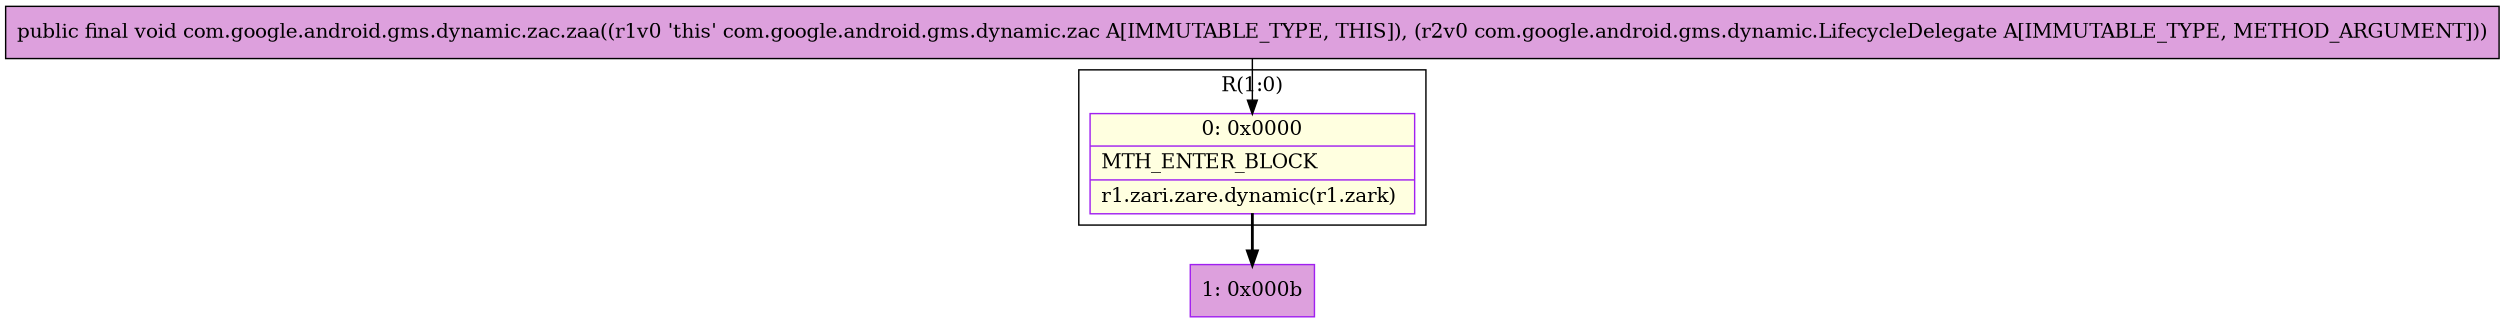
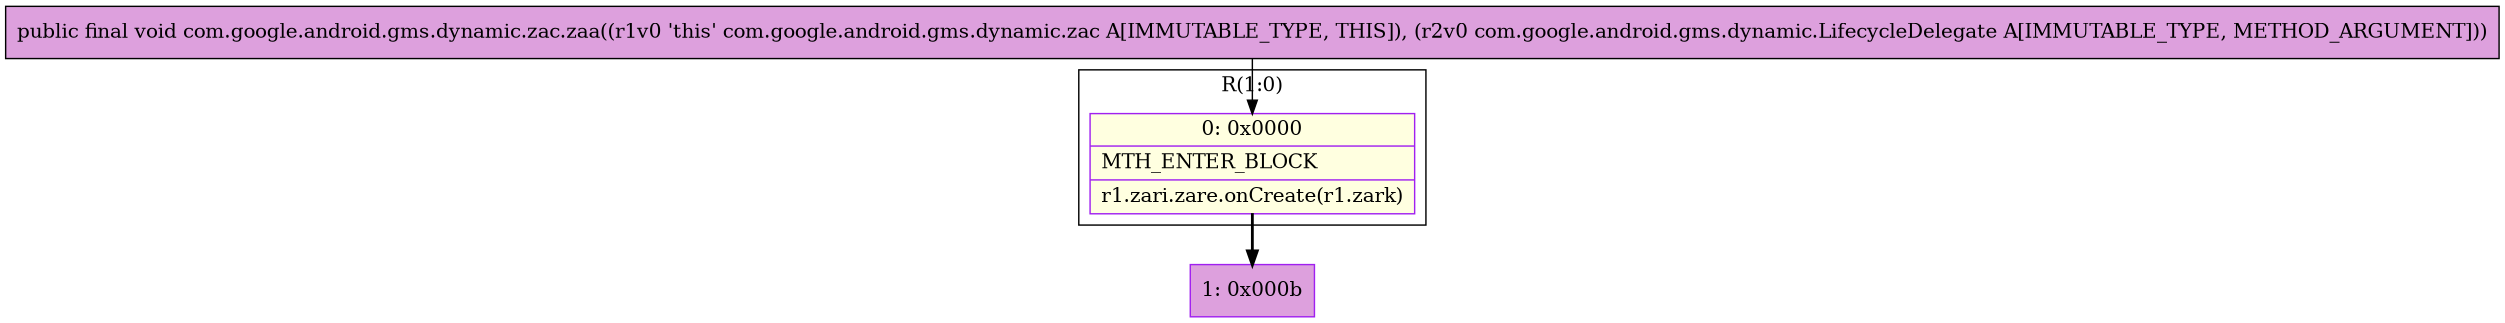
(1249, 196) -> (1252, 196)
